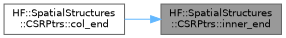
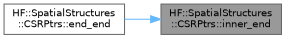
(64, 19) -> (64, 19)
